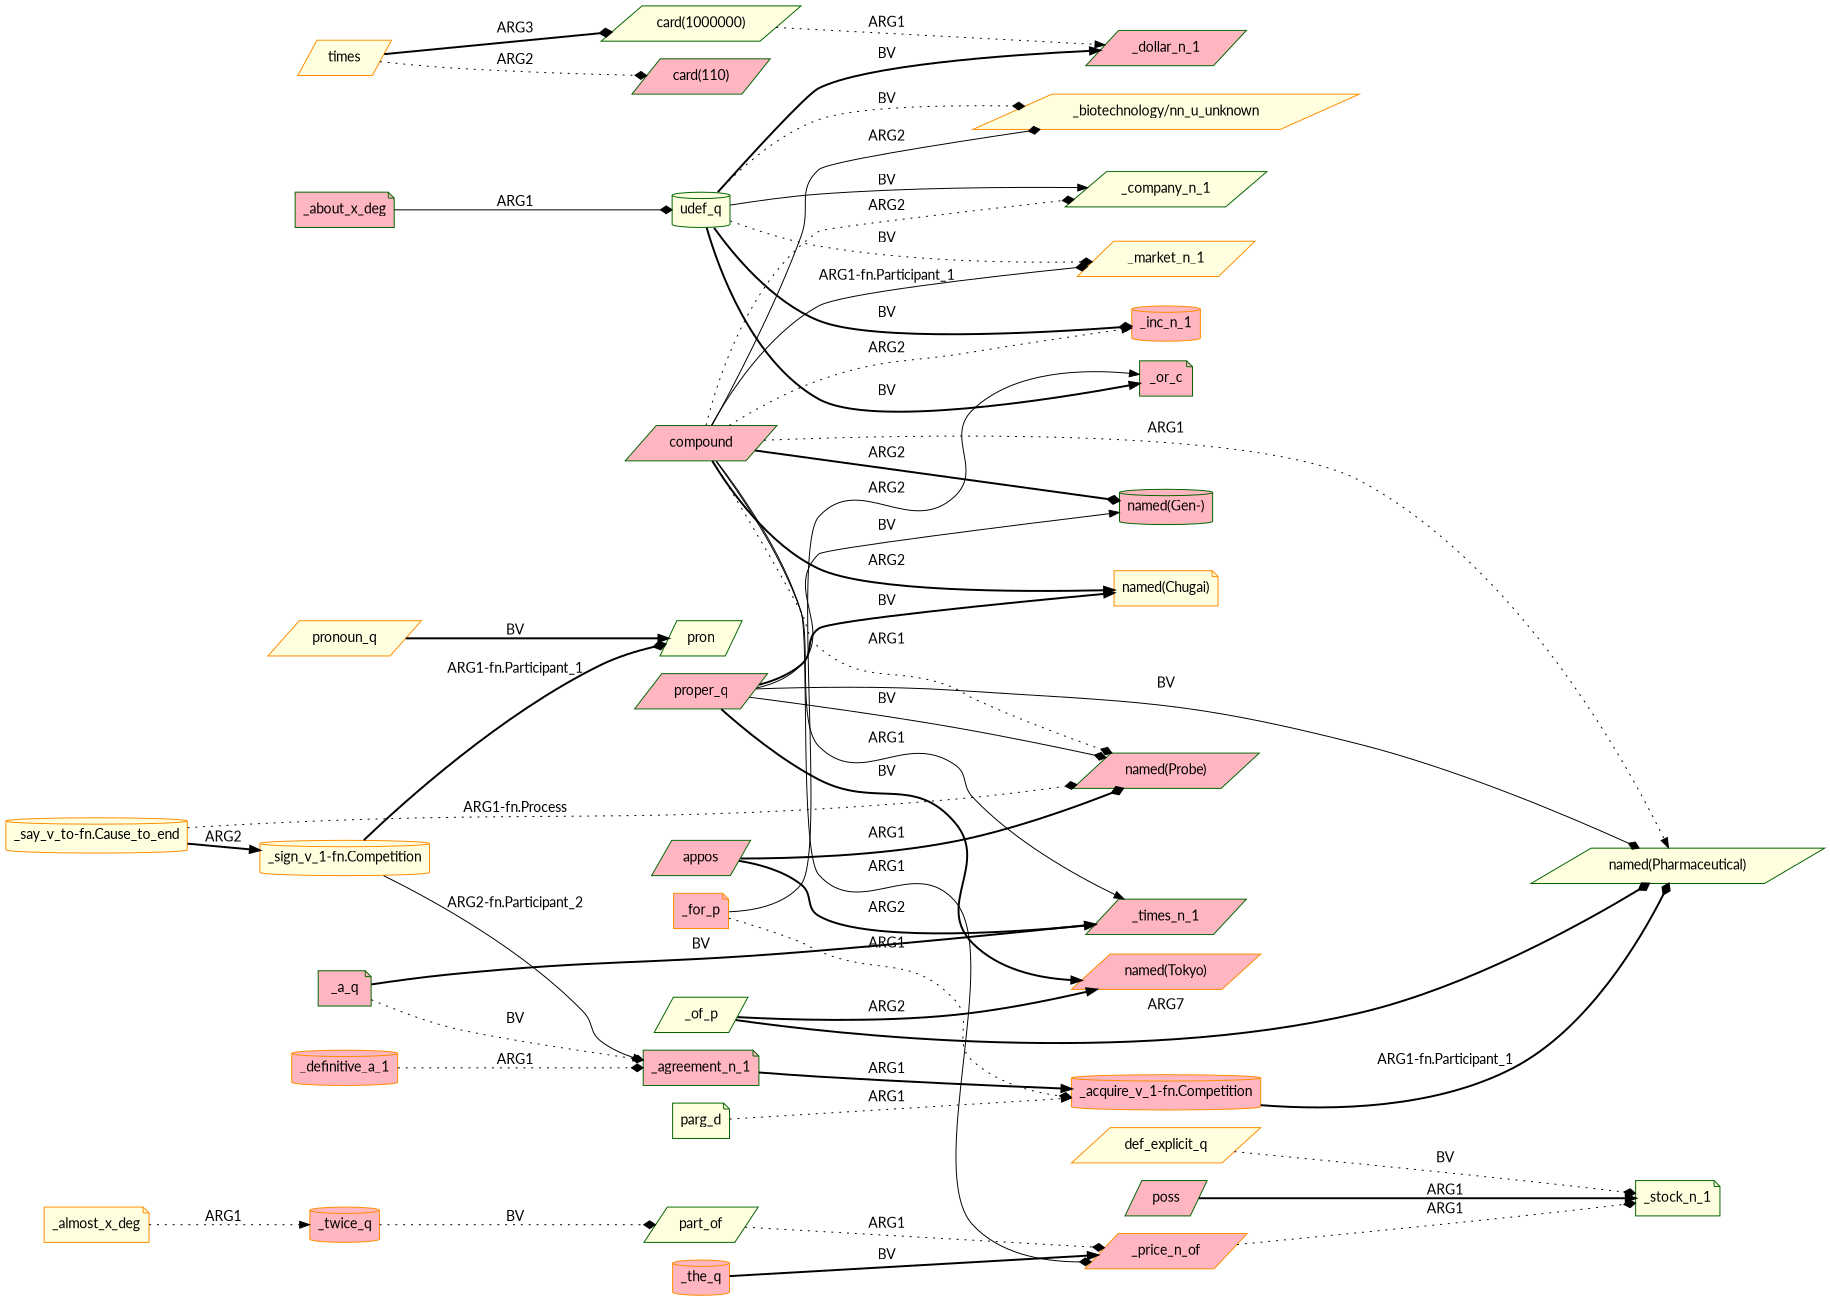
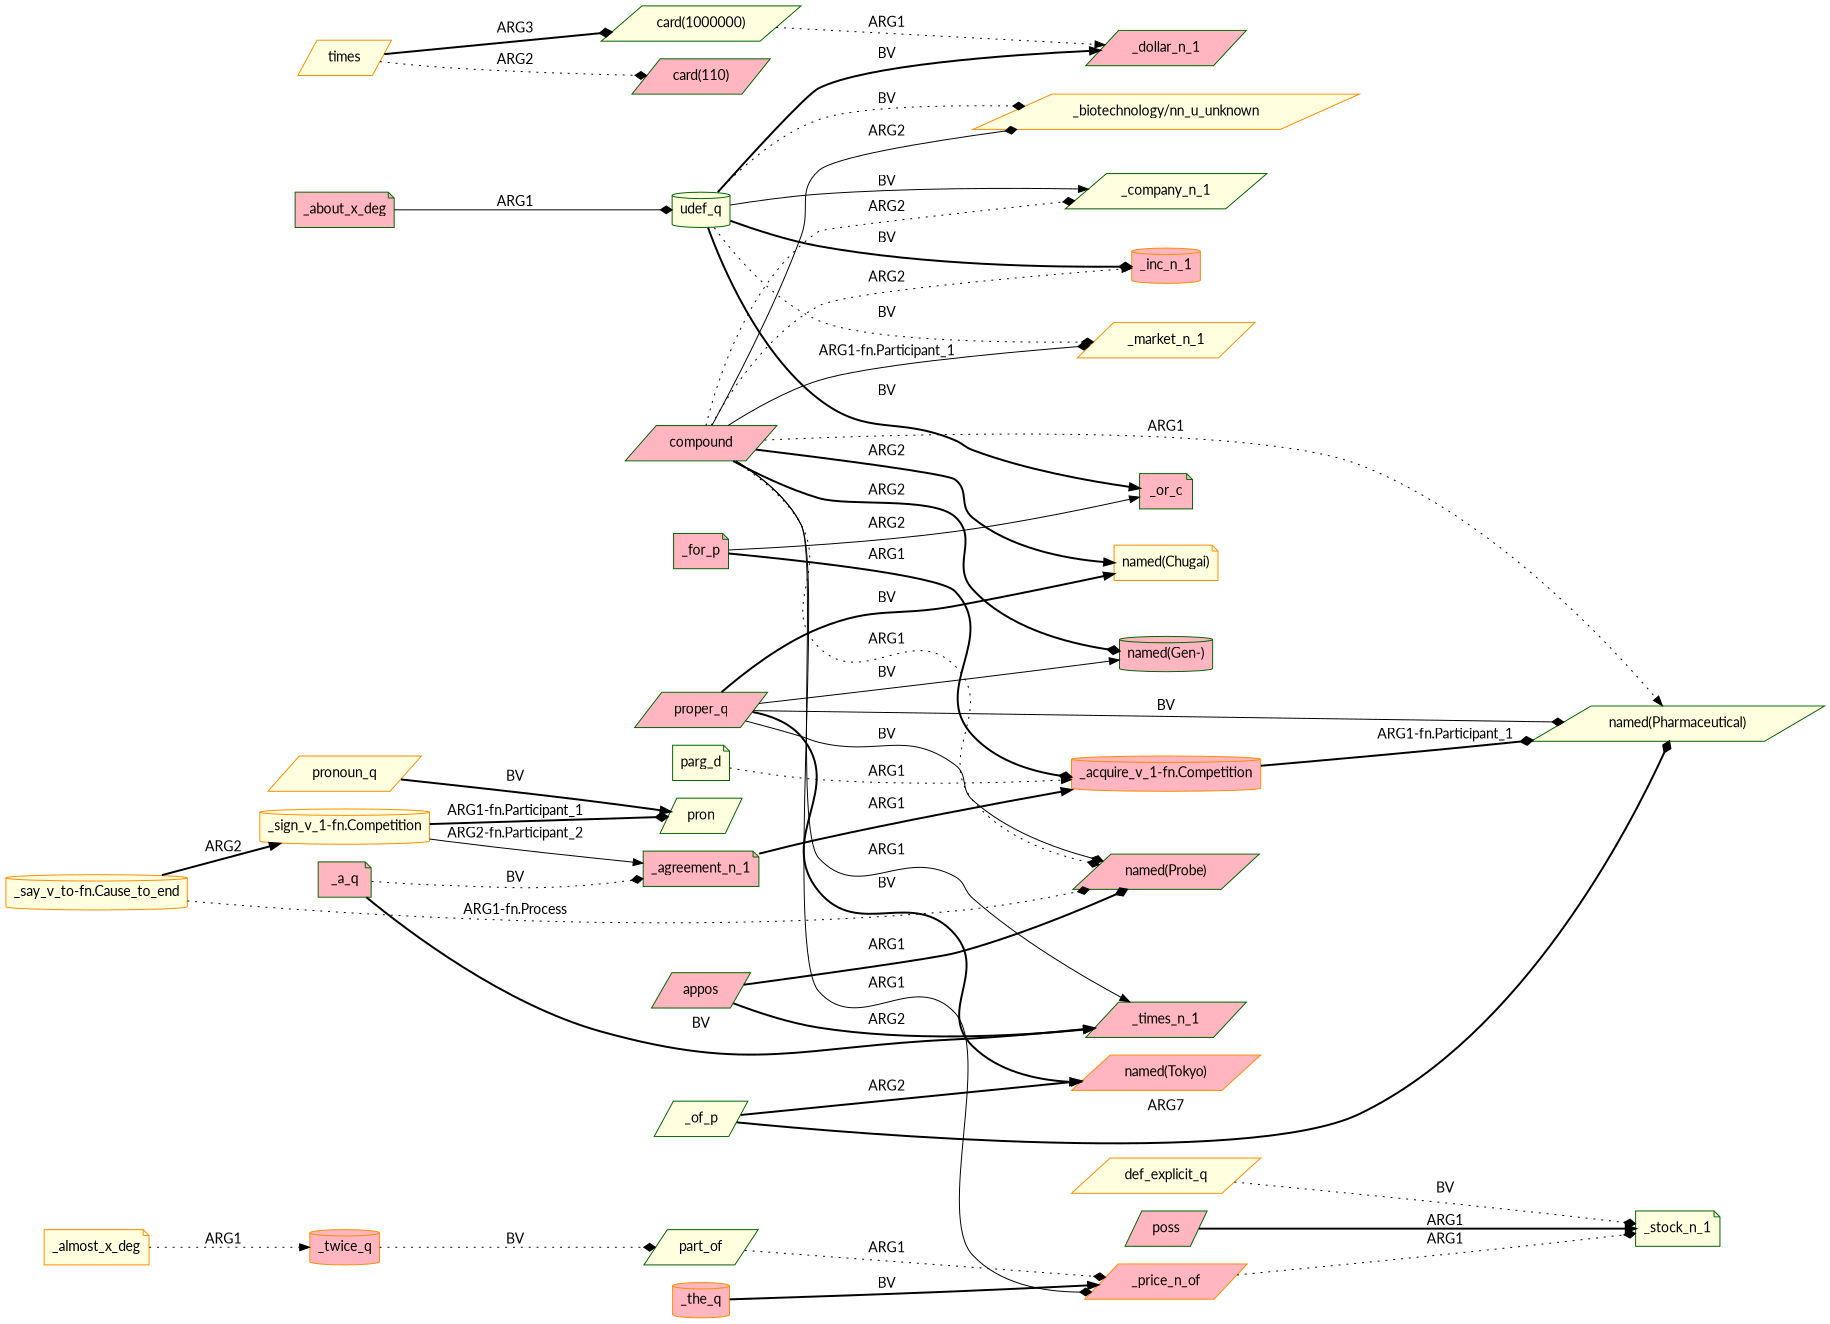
(701, 911) -> (701, 551)
(922, 976) -> (953, 590)
(345, 1068) -> none
